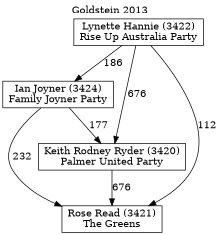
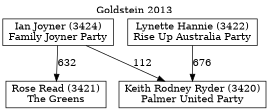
(101, 61) -> none
(99, 126) -> (143, 63)
(197, 127) -> none
(22, 157) -> (67, 63)
(112, 184) -> none
